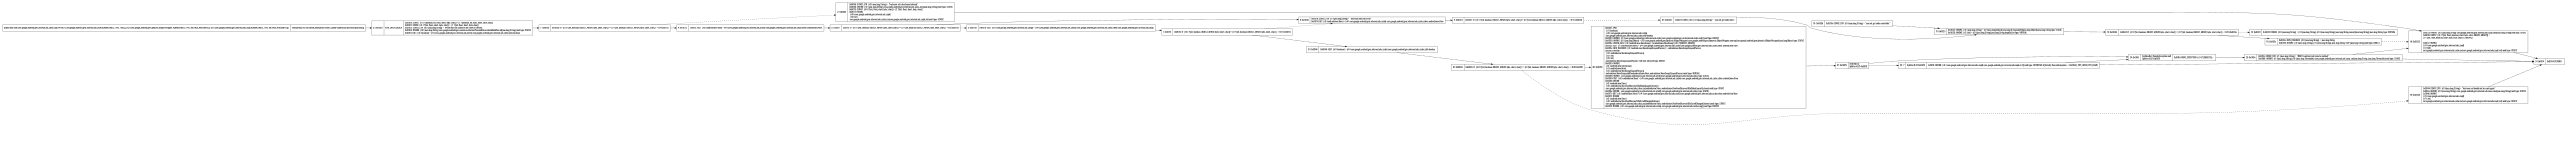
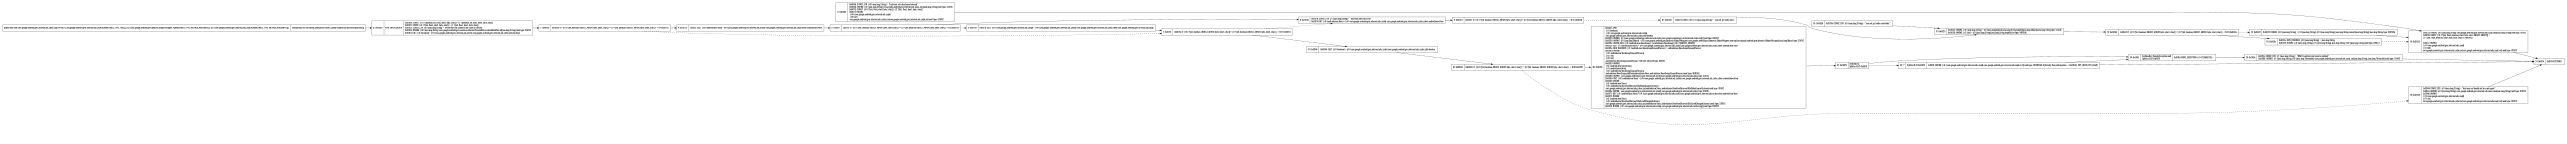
(743, 20) -> (902, 36)
(2380, 51) -> (2391, 36)
